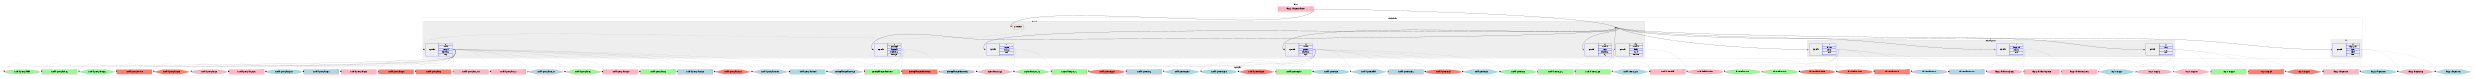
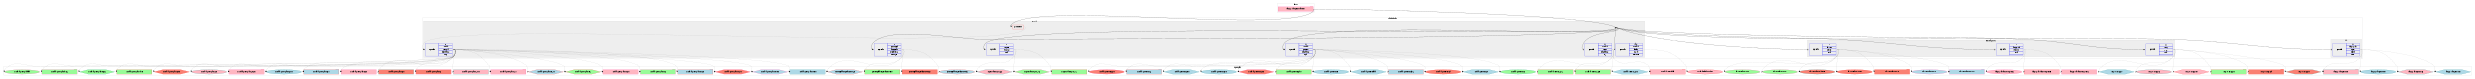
(134, 72) -> (134, 72)
